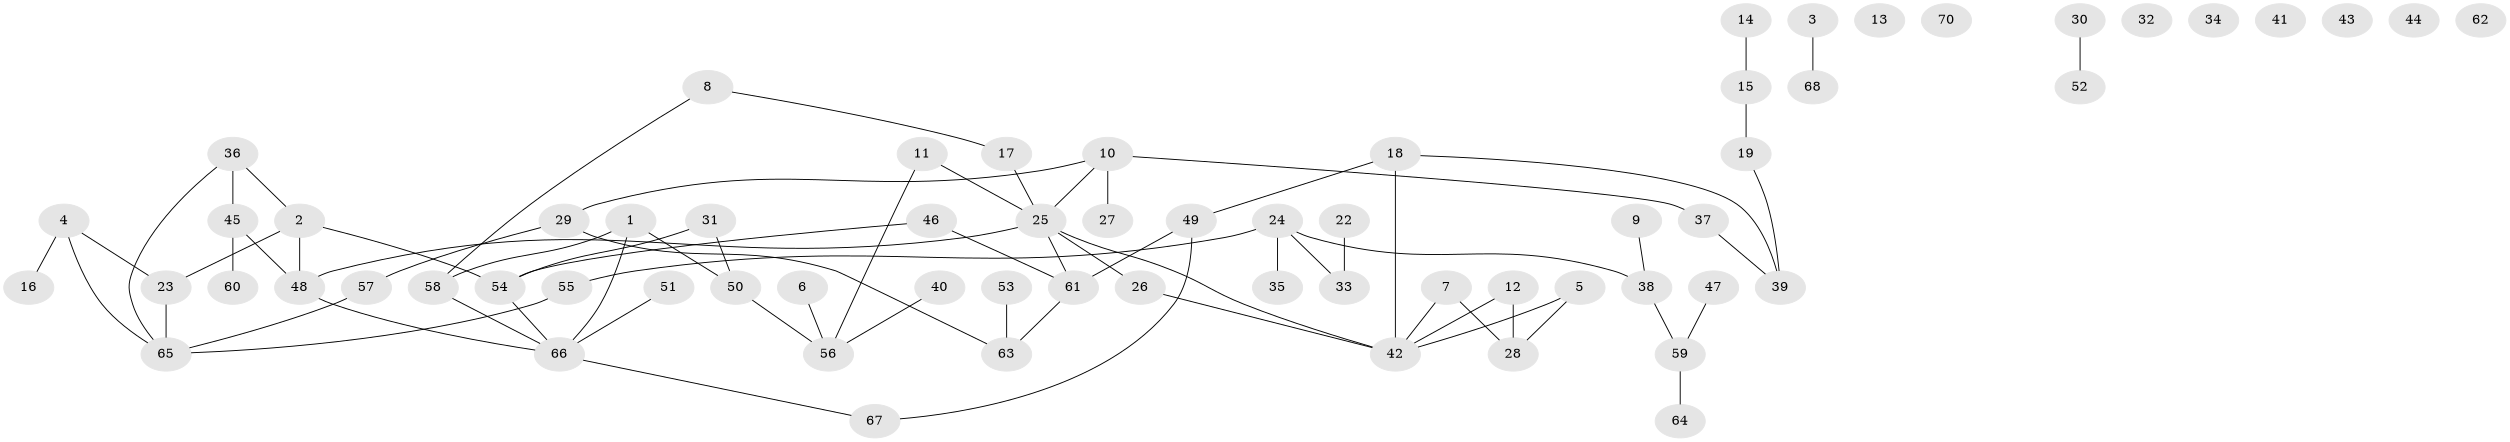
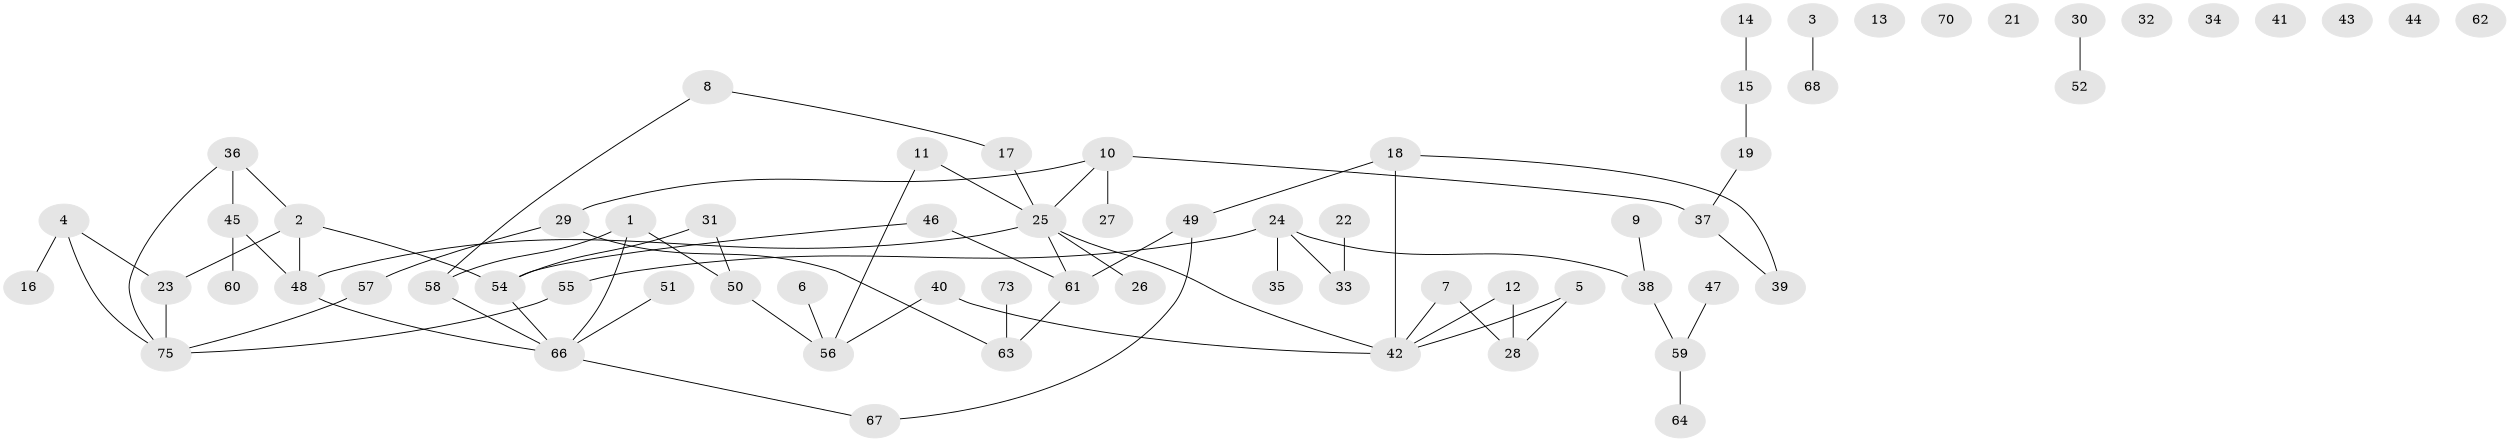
none -> (2013, 20)
(1771, 219) -> (1725, 187)
(1007, 288) -> (1007, 288)
(1268, 321) -> (1163, 340)
(166, 354) -> (166, 354)
